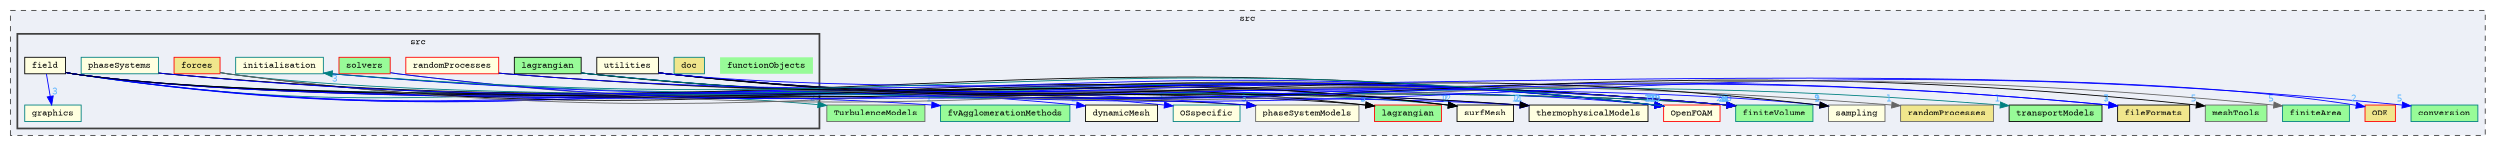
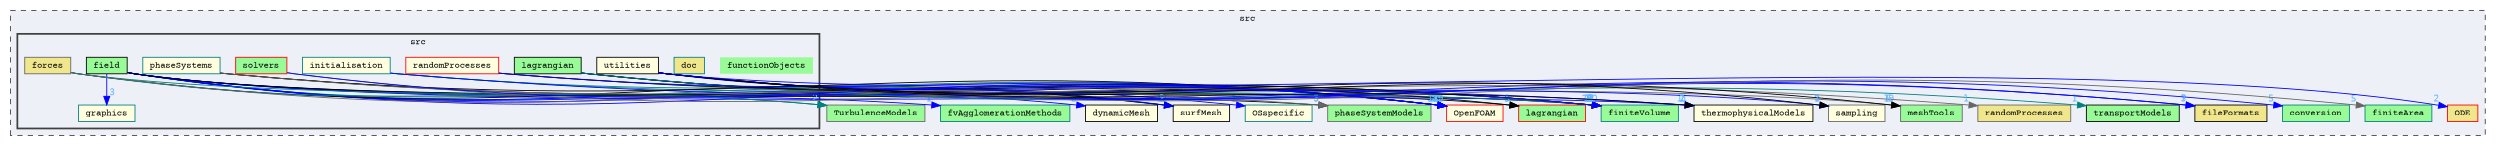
(45, 66) -> (107, 66)
(197, 66) -> (48, 66)
(998, 82) -> (914, 84)
(1053, 89) -> (911, 89)
(702, 93) -> (769, 93)
none -> (1009, 95)
none -> (444, 96)
(1307, 113) -> (1379, 113)
